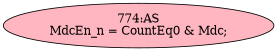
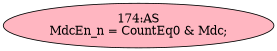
(139, 26) -> (139, 26)
